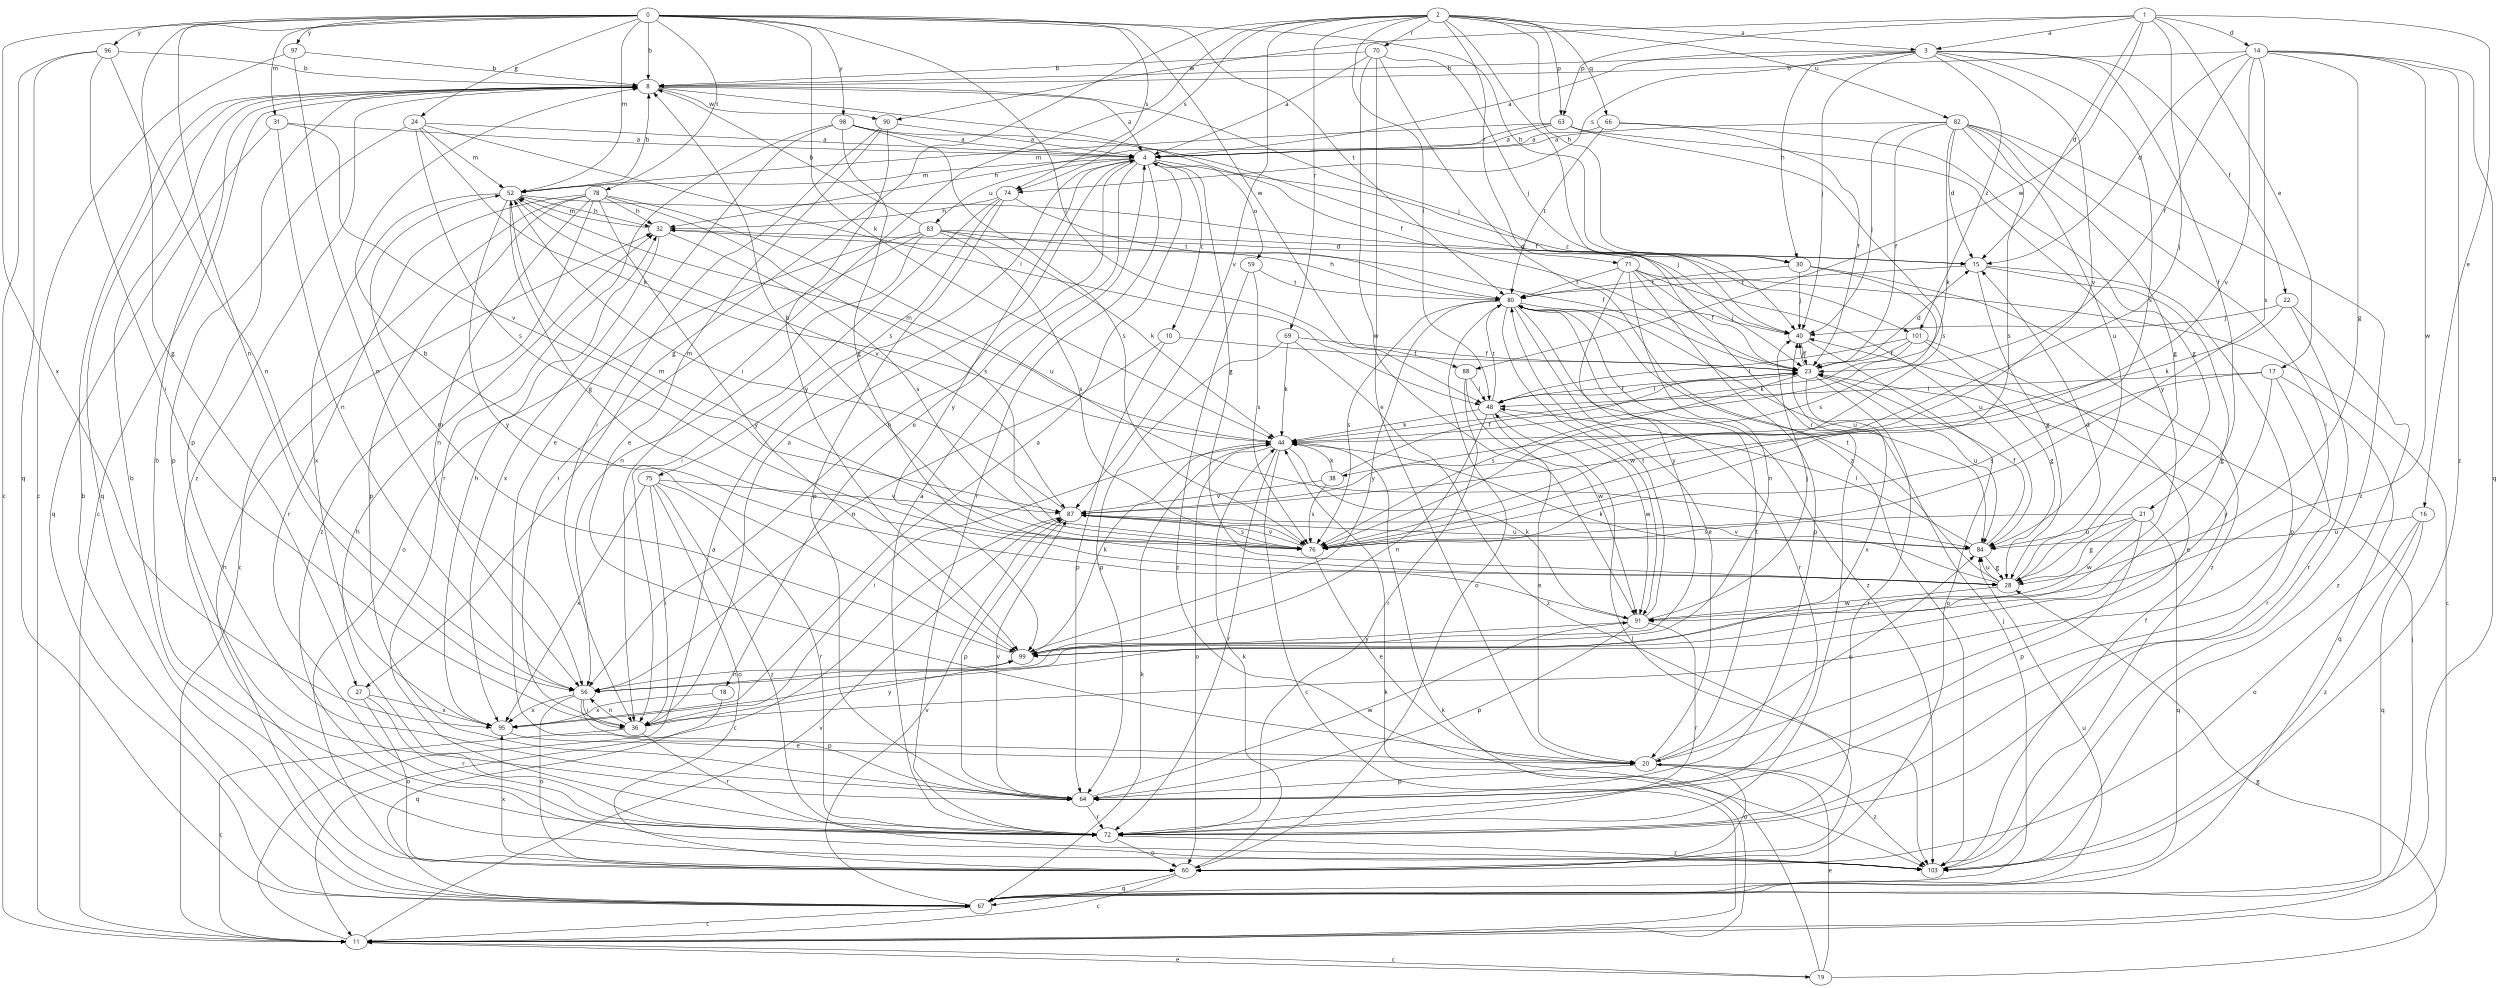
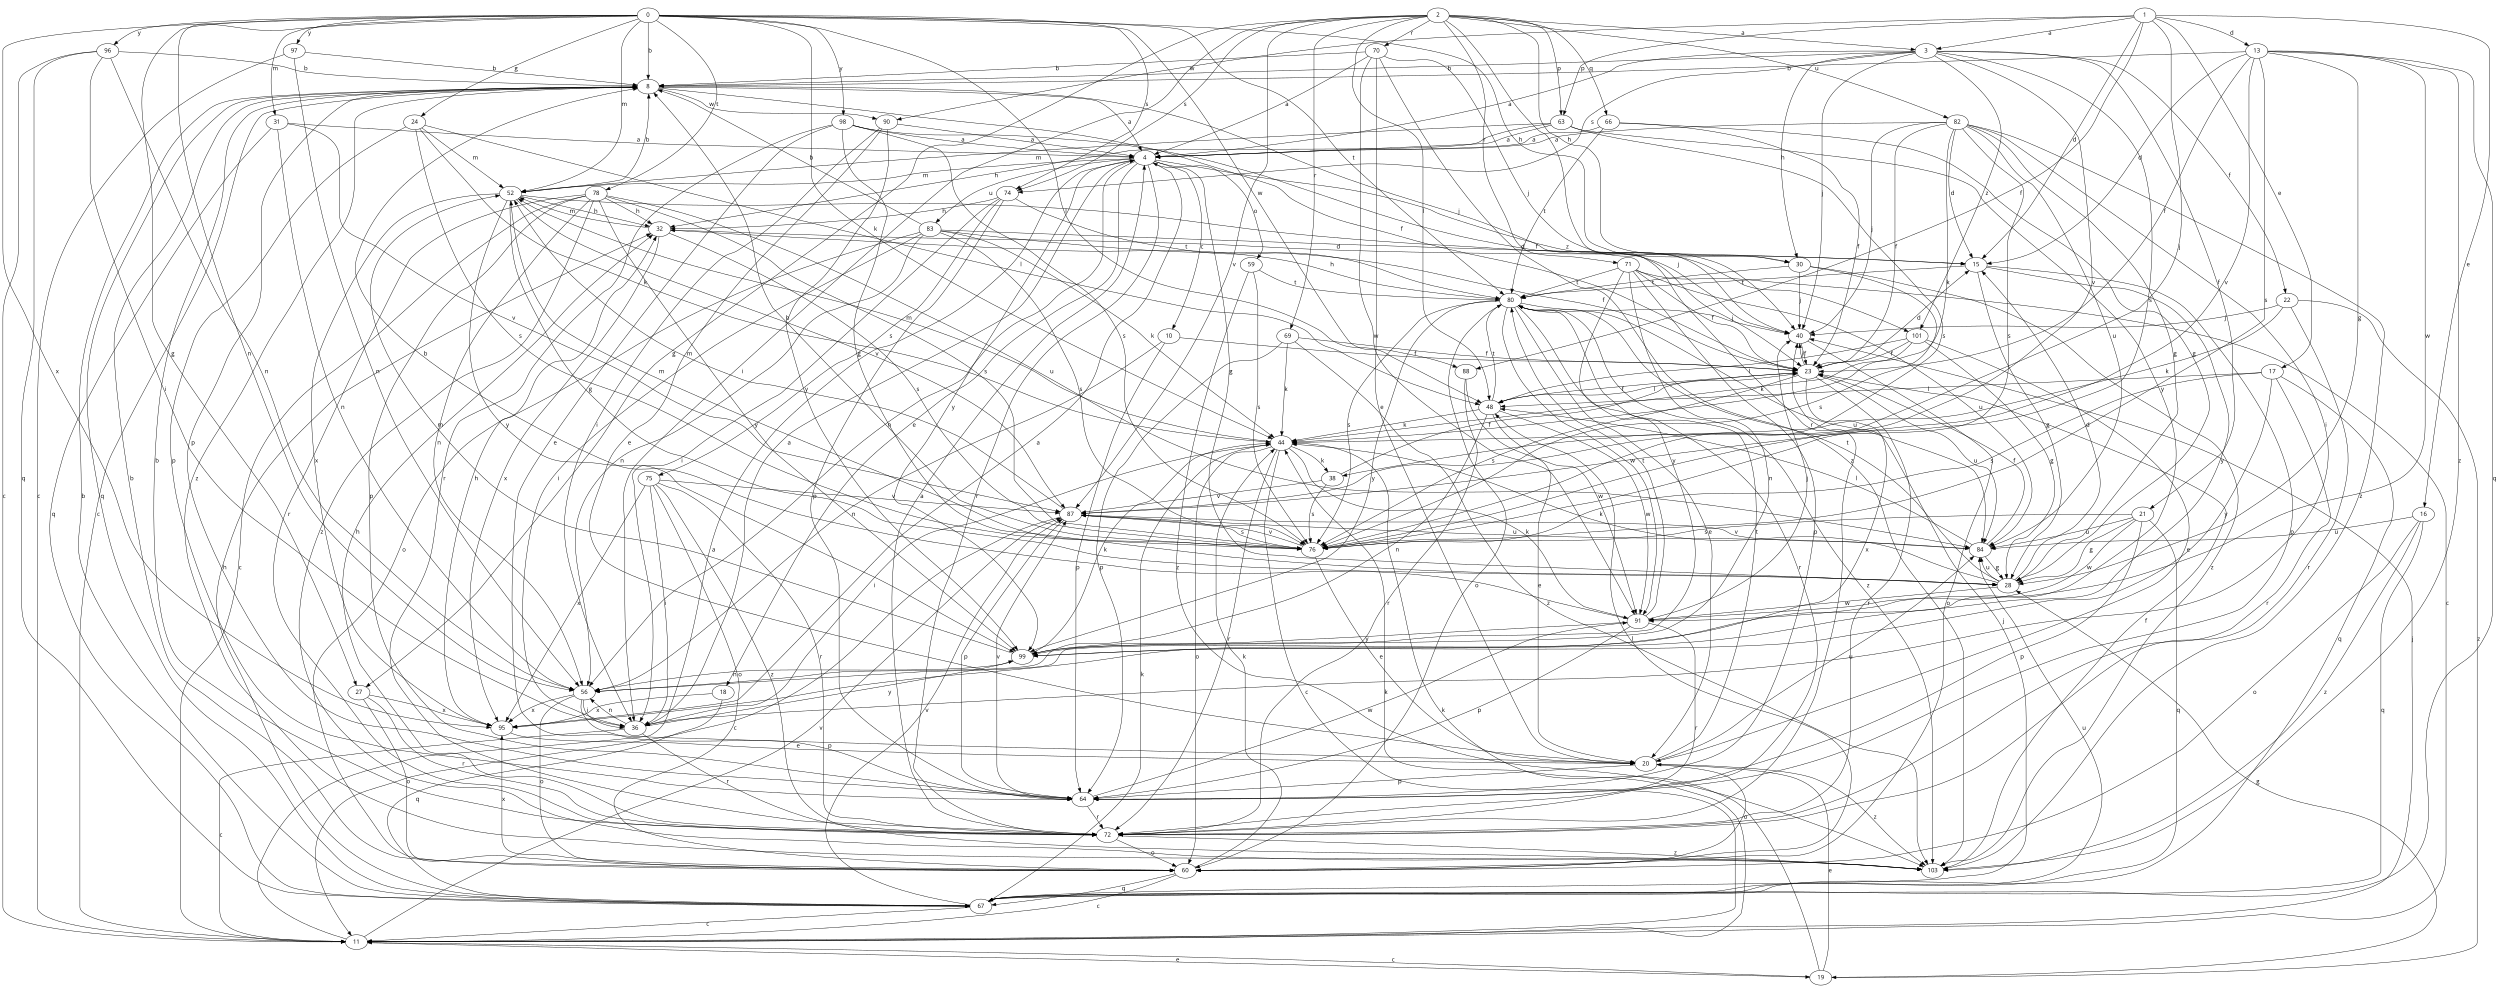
(2257, 51) -> (2257, 51)
(742, 138) -> none
(2021, 194) -> (2021, 194)
(1477, 388) -> none
(1319, 452) -> (1310, 455)
(2222, 461) -> (2222, 461)
(2272, 633) -> (2477, 897)
